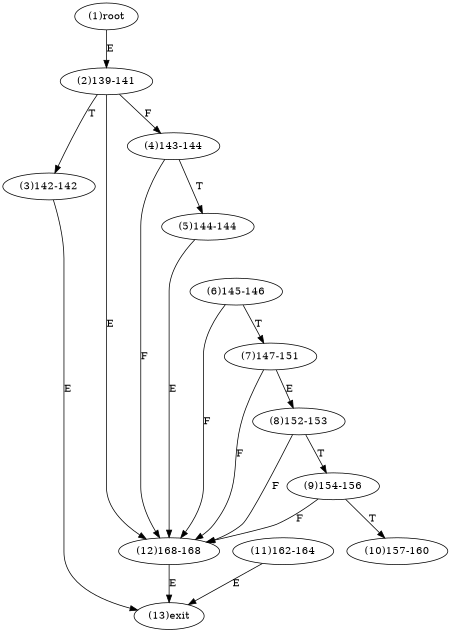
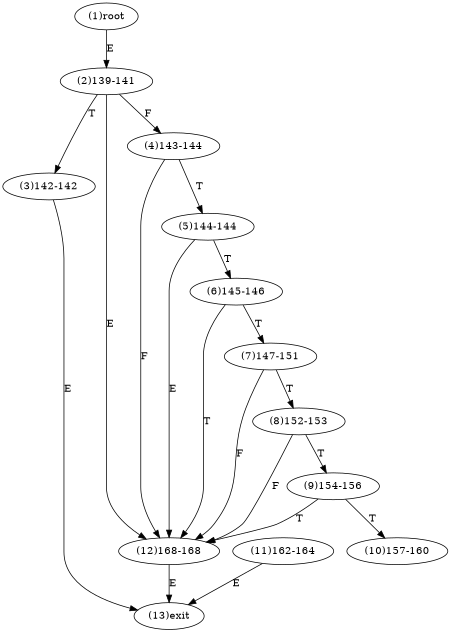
none -> (221, 256)
(290, 389) -> (290, 389)
(207, 421) -> (207, 421)
(300, 519) -> (300, 519)
